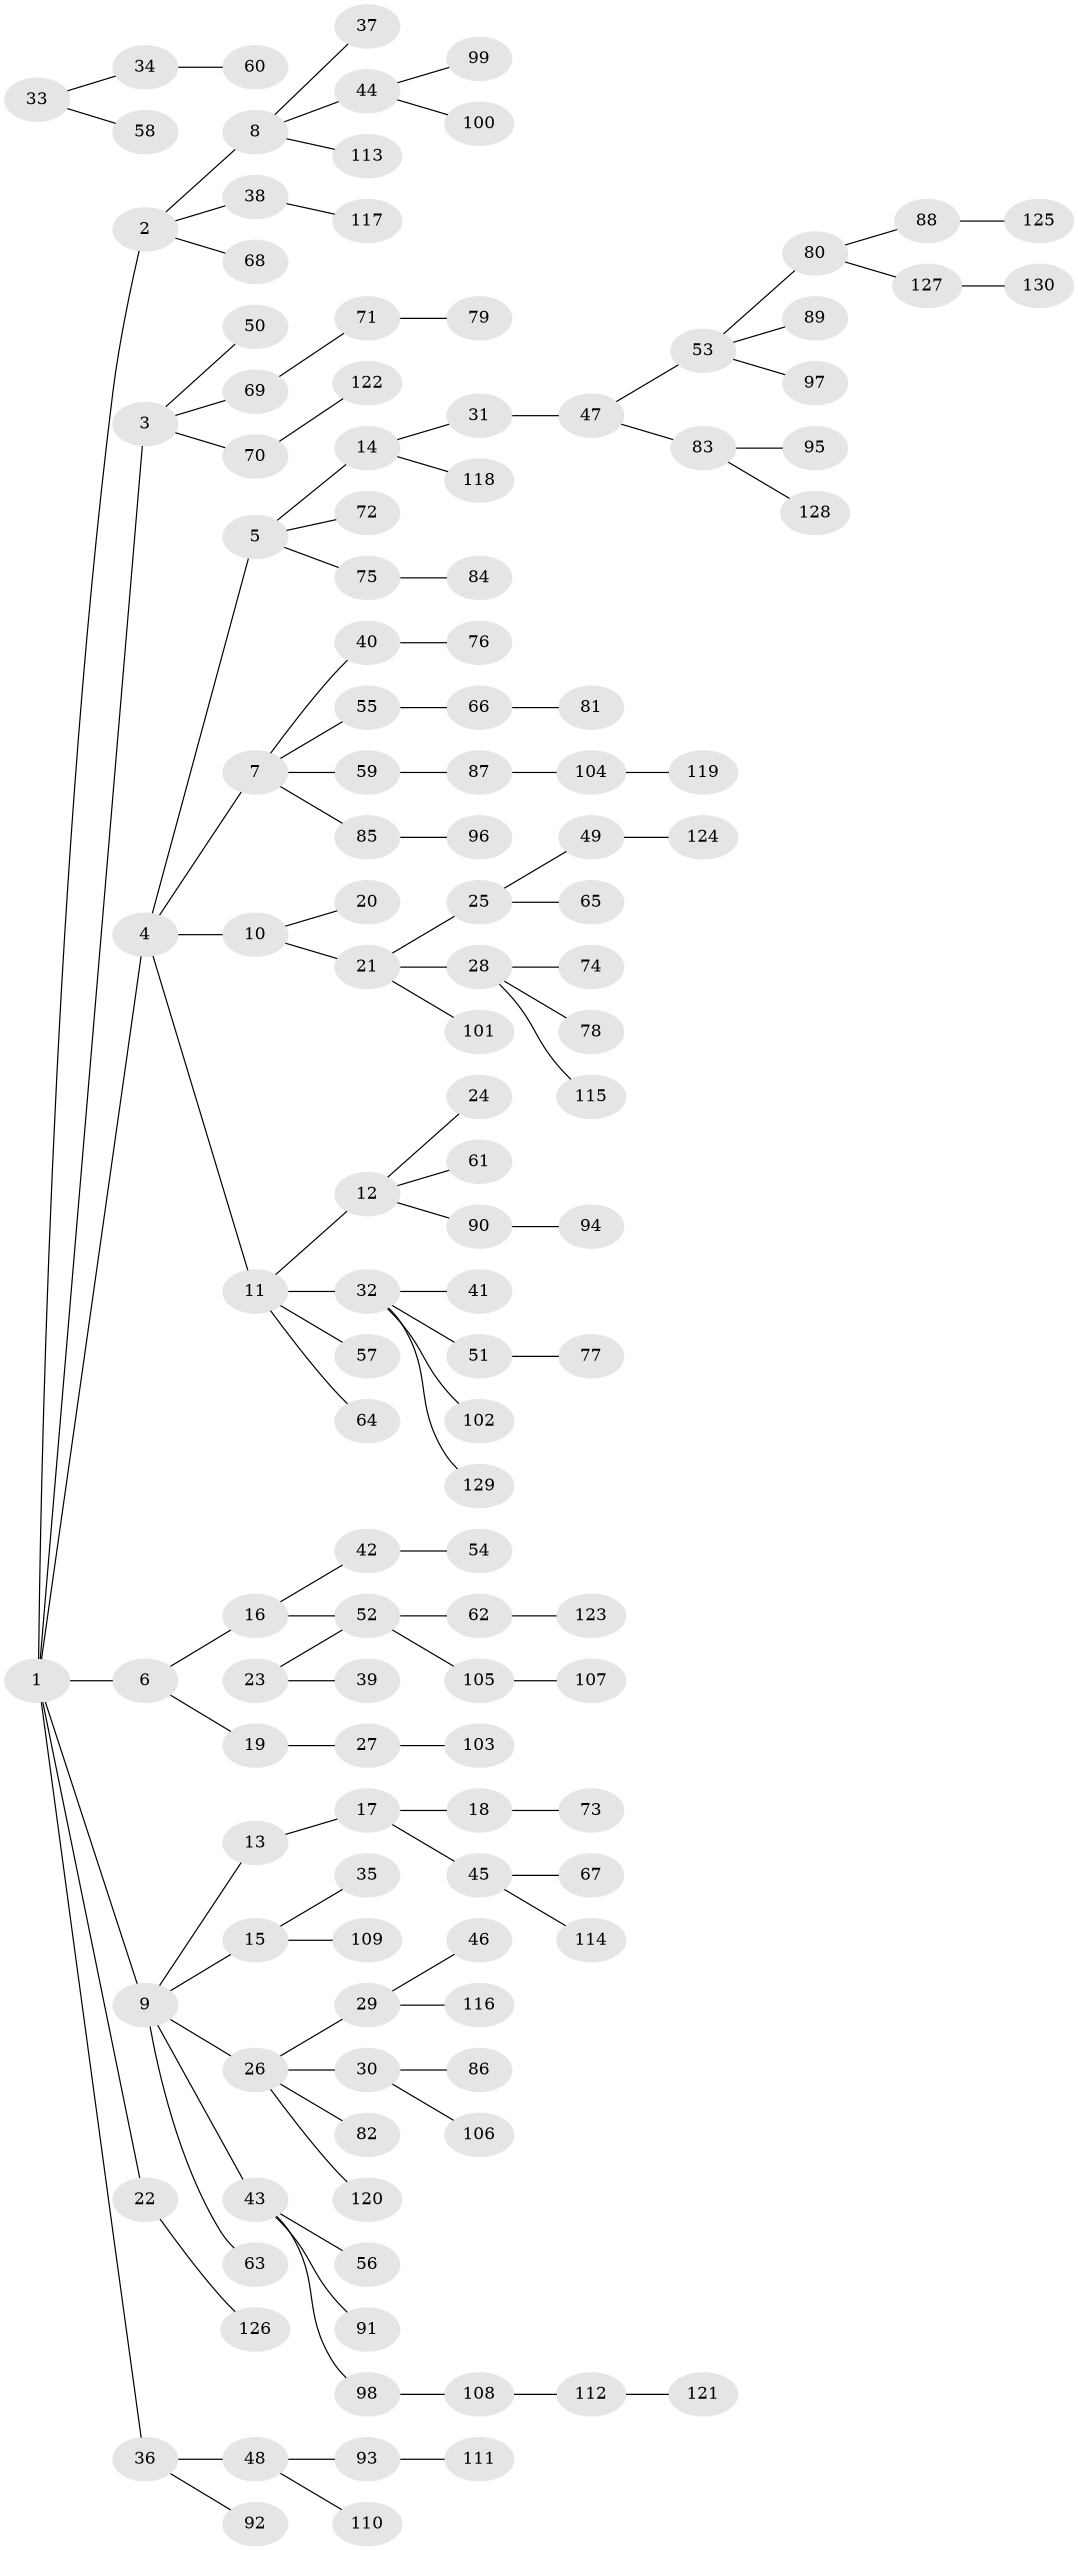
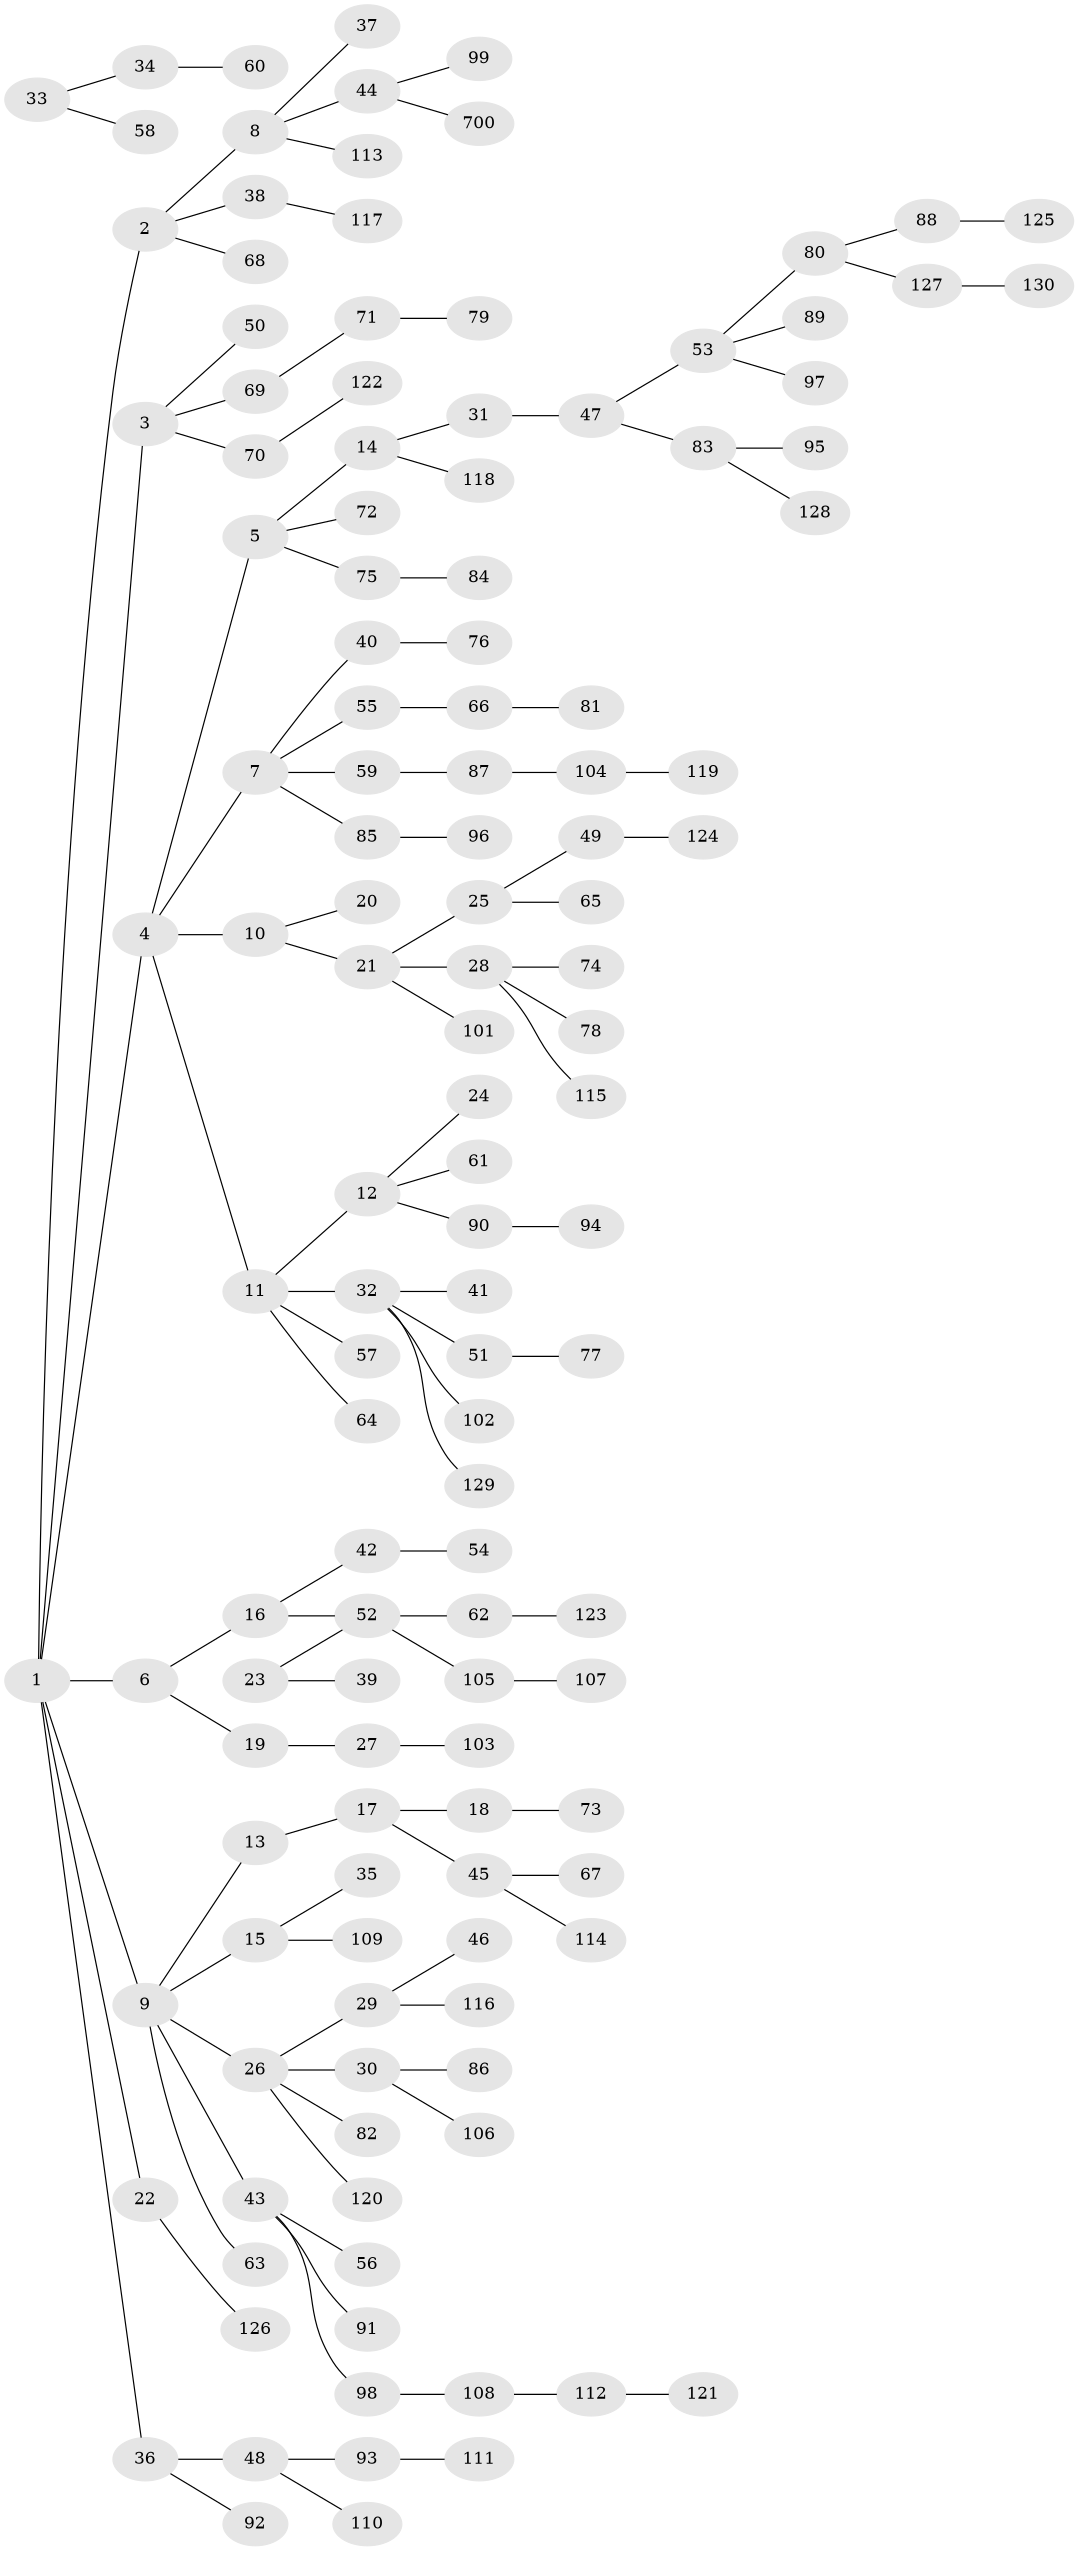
(479, 124) -> (479, 124)
